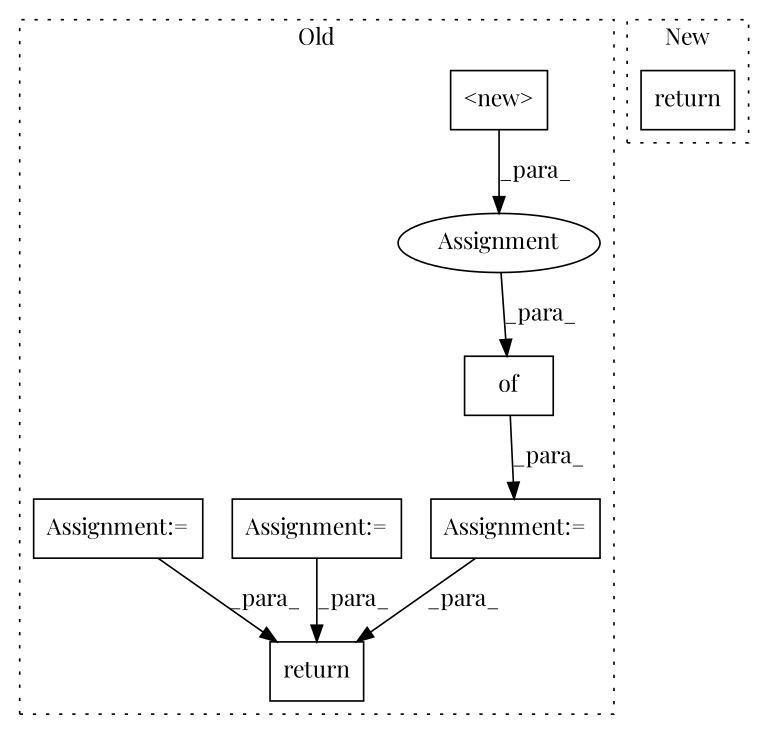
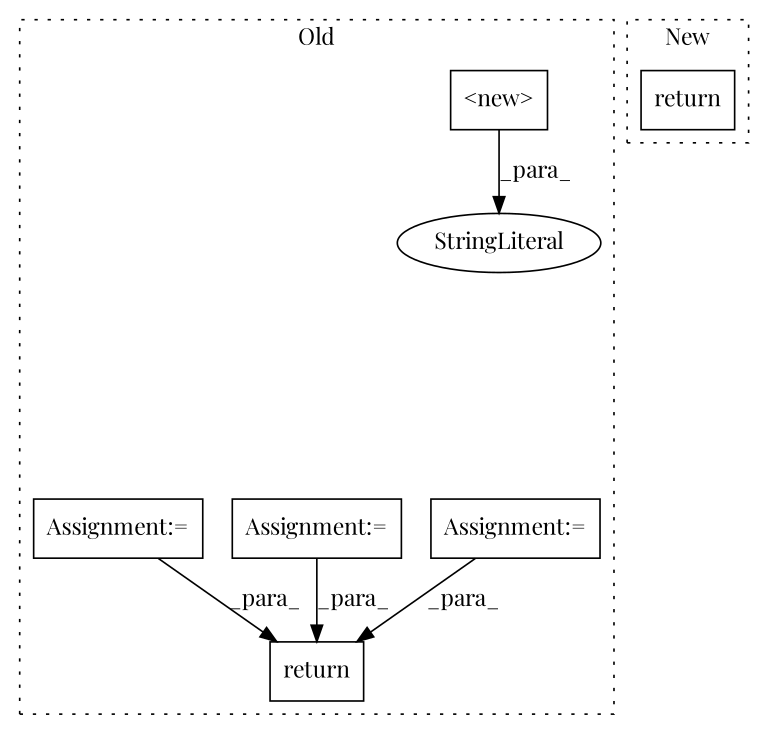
(499, 243) -> (499, 243)
(509, 386) -> none
